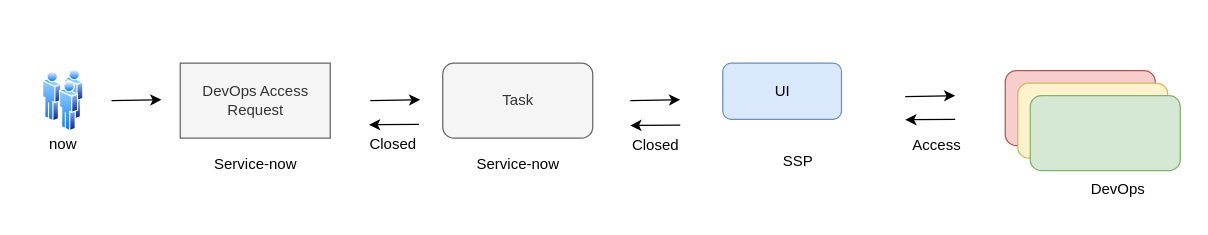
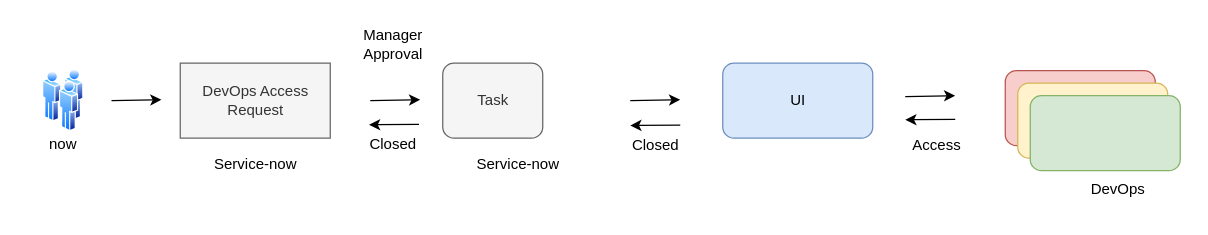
none -> (393, 44)
(782, 91) -> (798, 101)
(518, 101) -> (493, 101)
(798, 162) -> none
